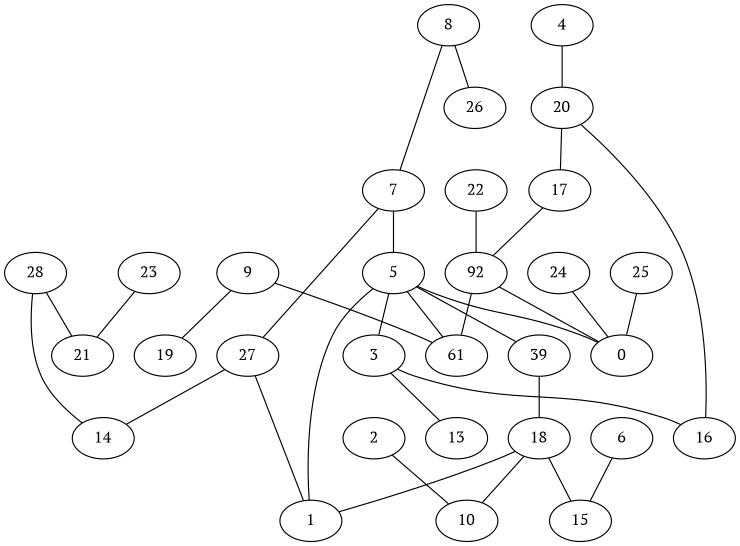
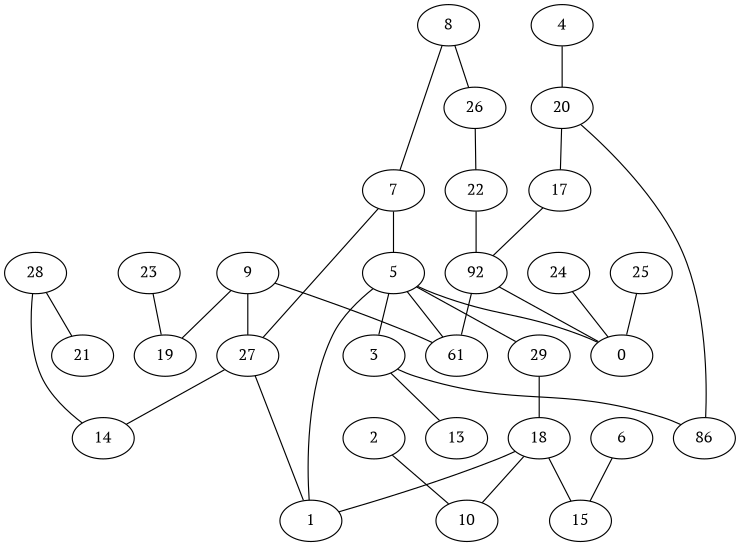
none -> (476, 149)
(116, 314) -> (157, 314)
none -> (248, 314)
(539, 356) -> (539, 356)
(704, 438) -> (704, 438)
